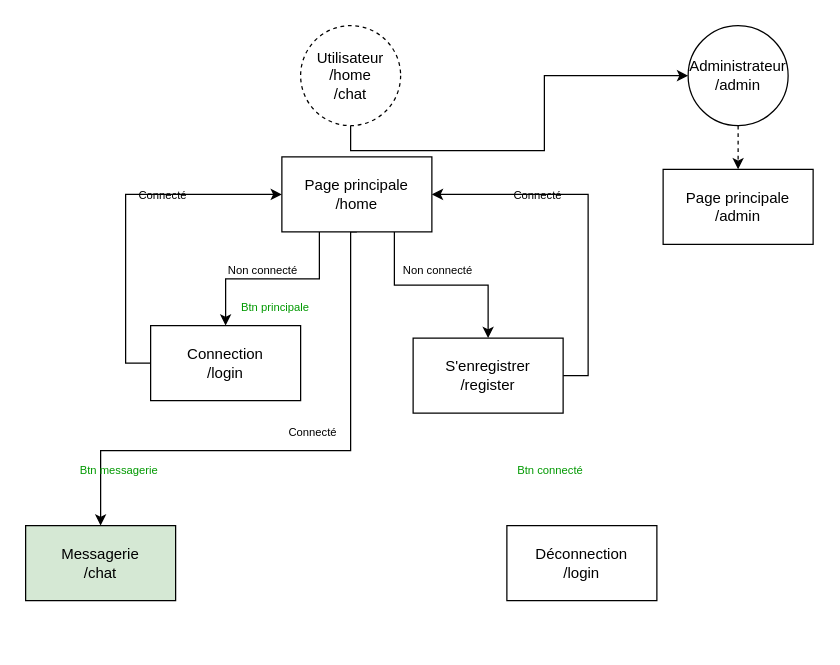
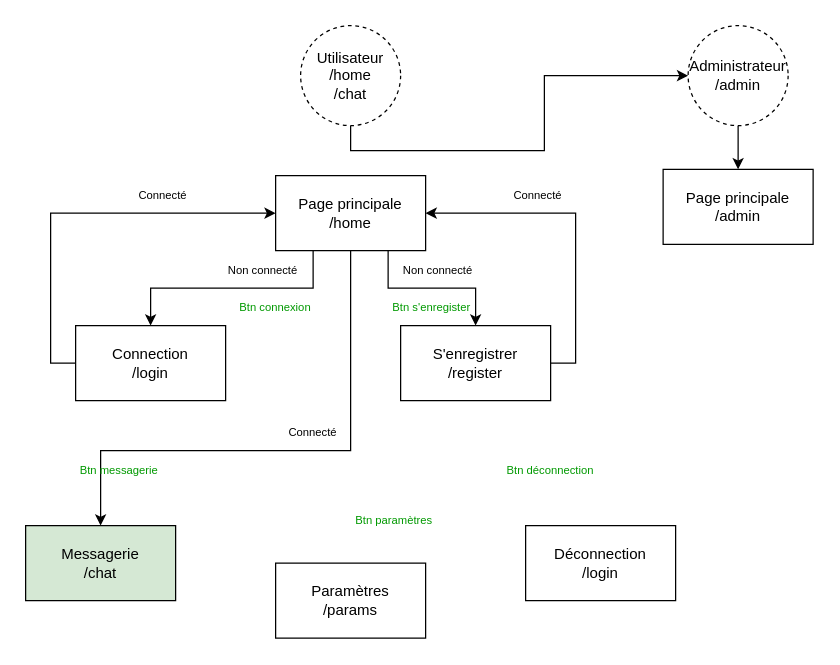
(738, 76) -> (738, 76)
(738, 141) -> (738, 141)
(357, 194) -> (351, 213)
(276, 307) -> (276, 307)
none -> (432, 307)
(226, 363) -> (151, 363)
(488, 376) -> (476, 363)
(551, 469) -> (551, 469)
none -> (394, 519)
(582, 563) -> (601, 563)
none -> (351, 601)
